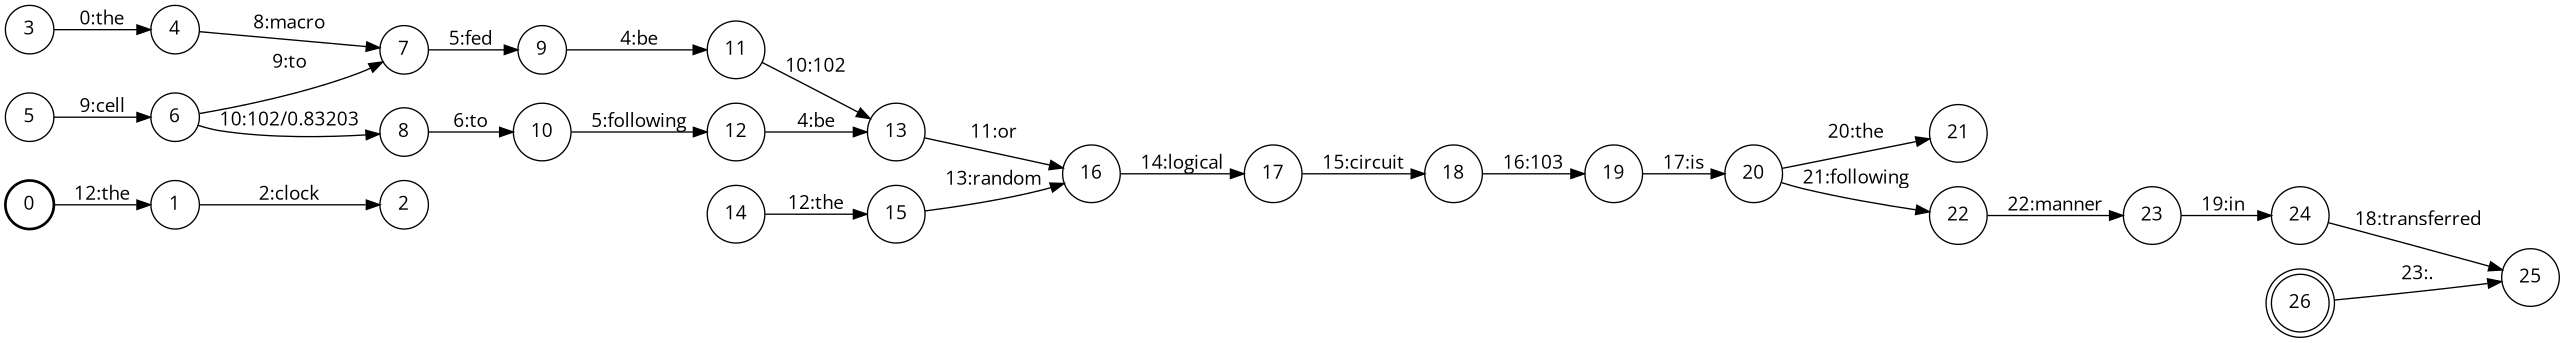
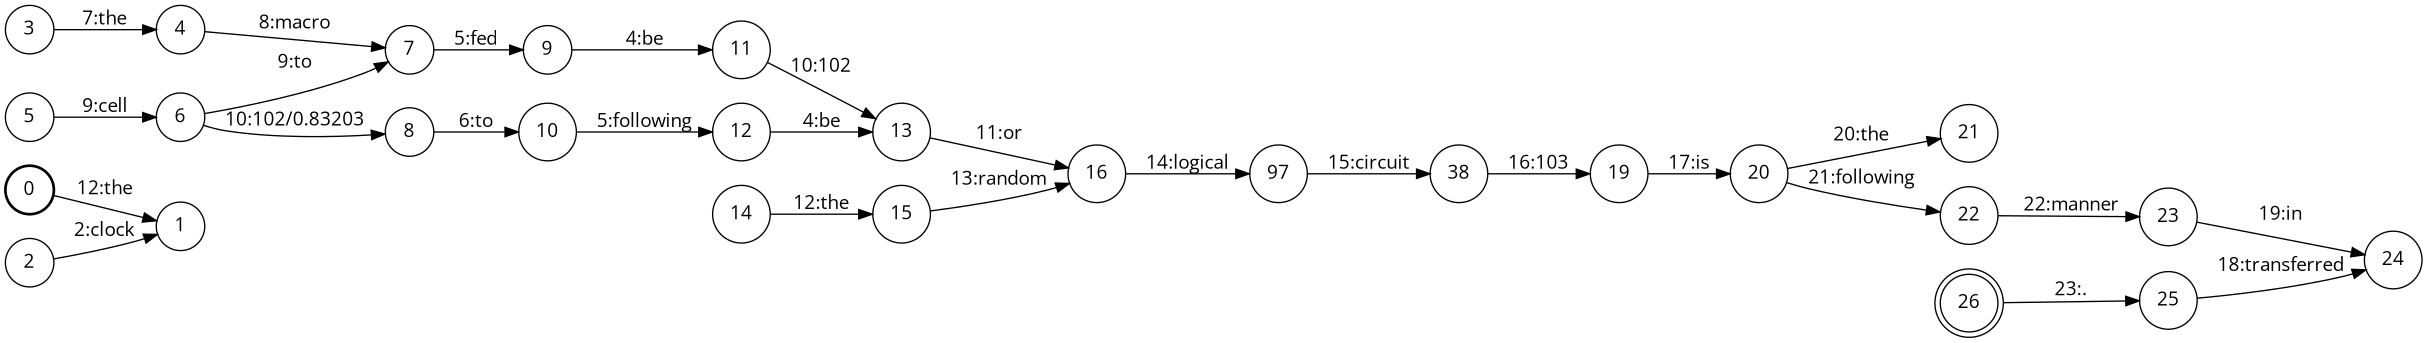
(102, 20) -> (105, 20)
(1273, 174) -> (1279, 174)
(1454, 174) -> (1459, 174)
(283, 205) -> (99, 250)
(2409, 244) -> (2276, 289)
